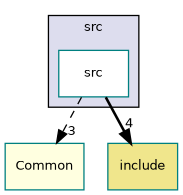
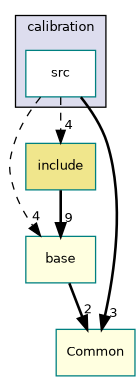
(94, 28) -> (61, 28)
(72, 115) -> (116, 203)
(116, 115) -> (61, 115)
none -> (61, 260)
